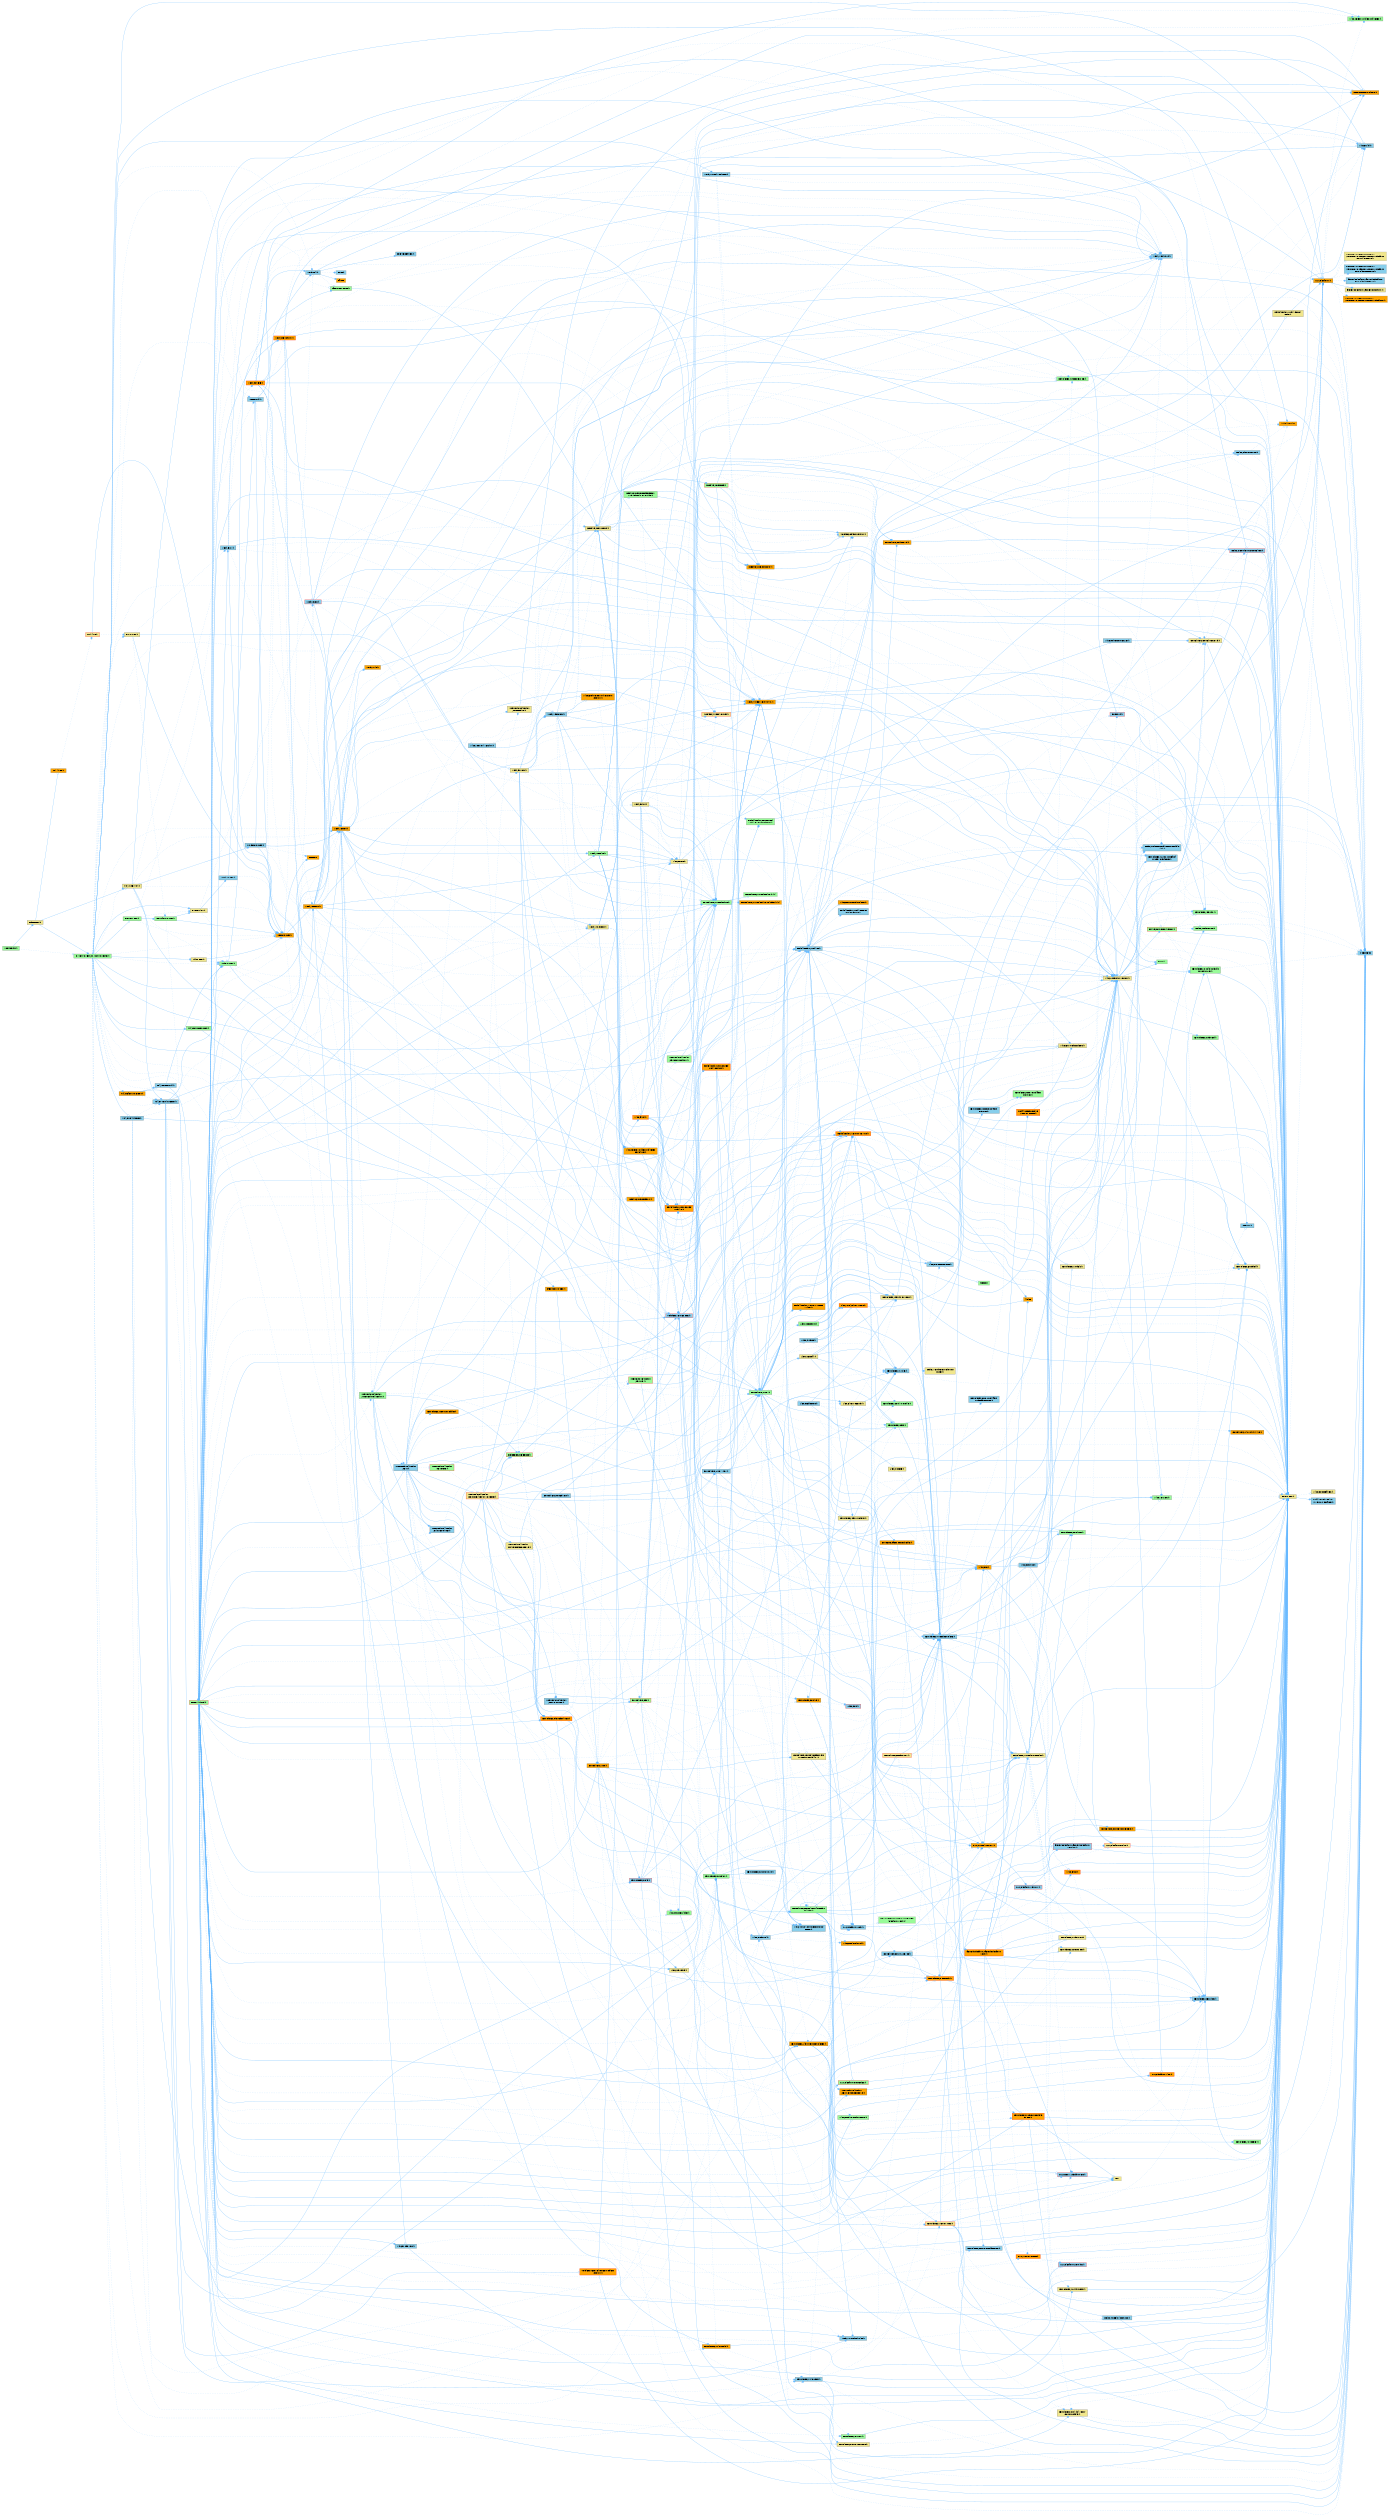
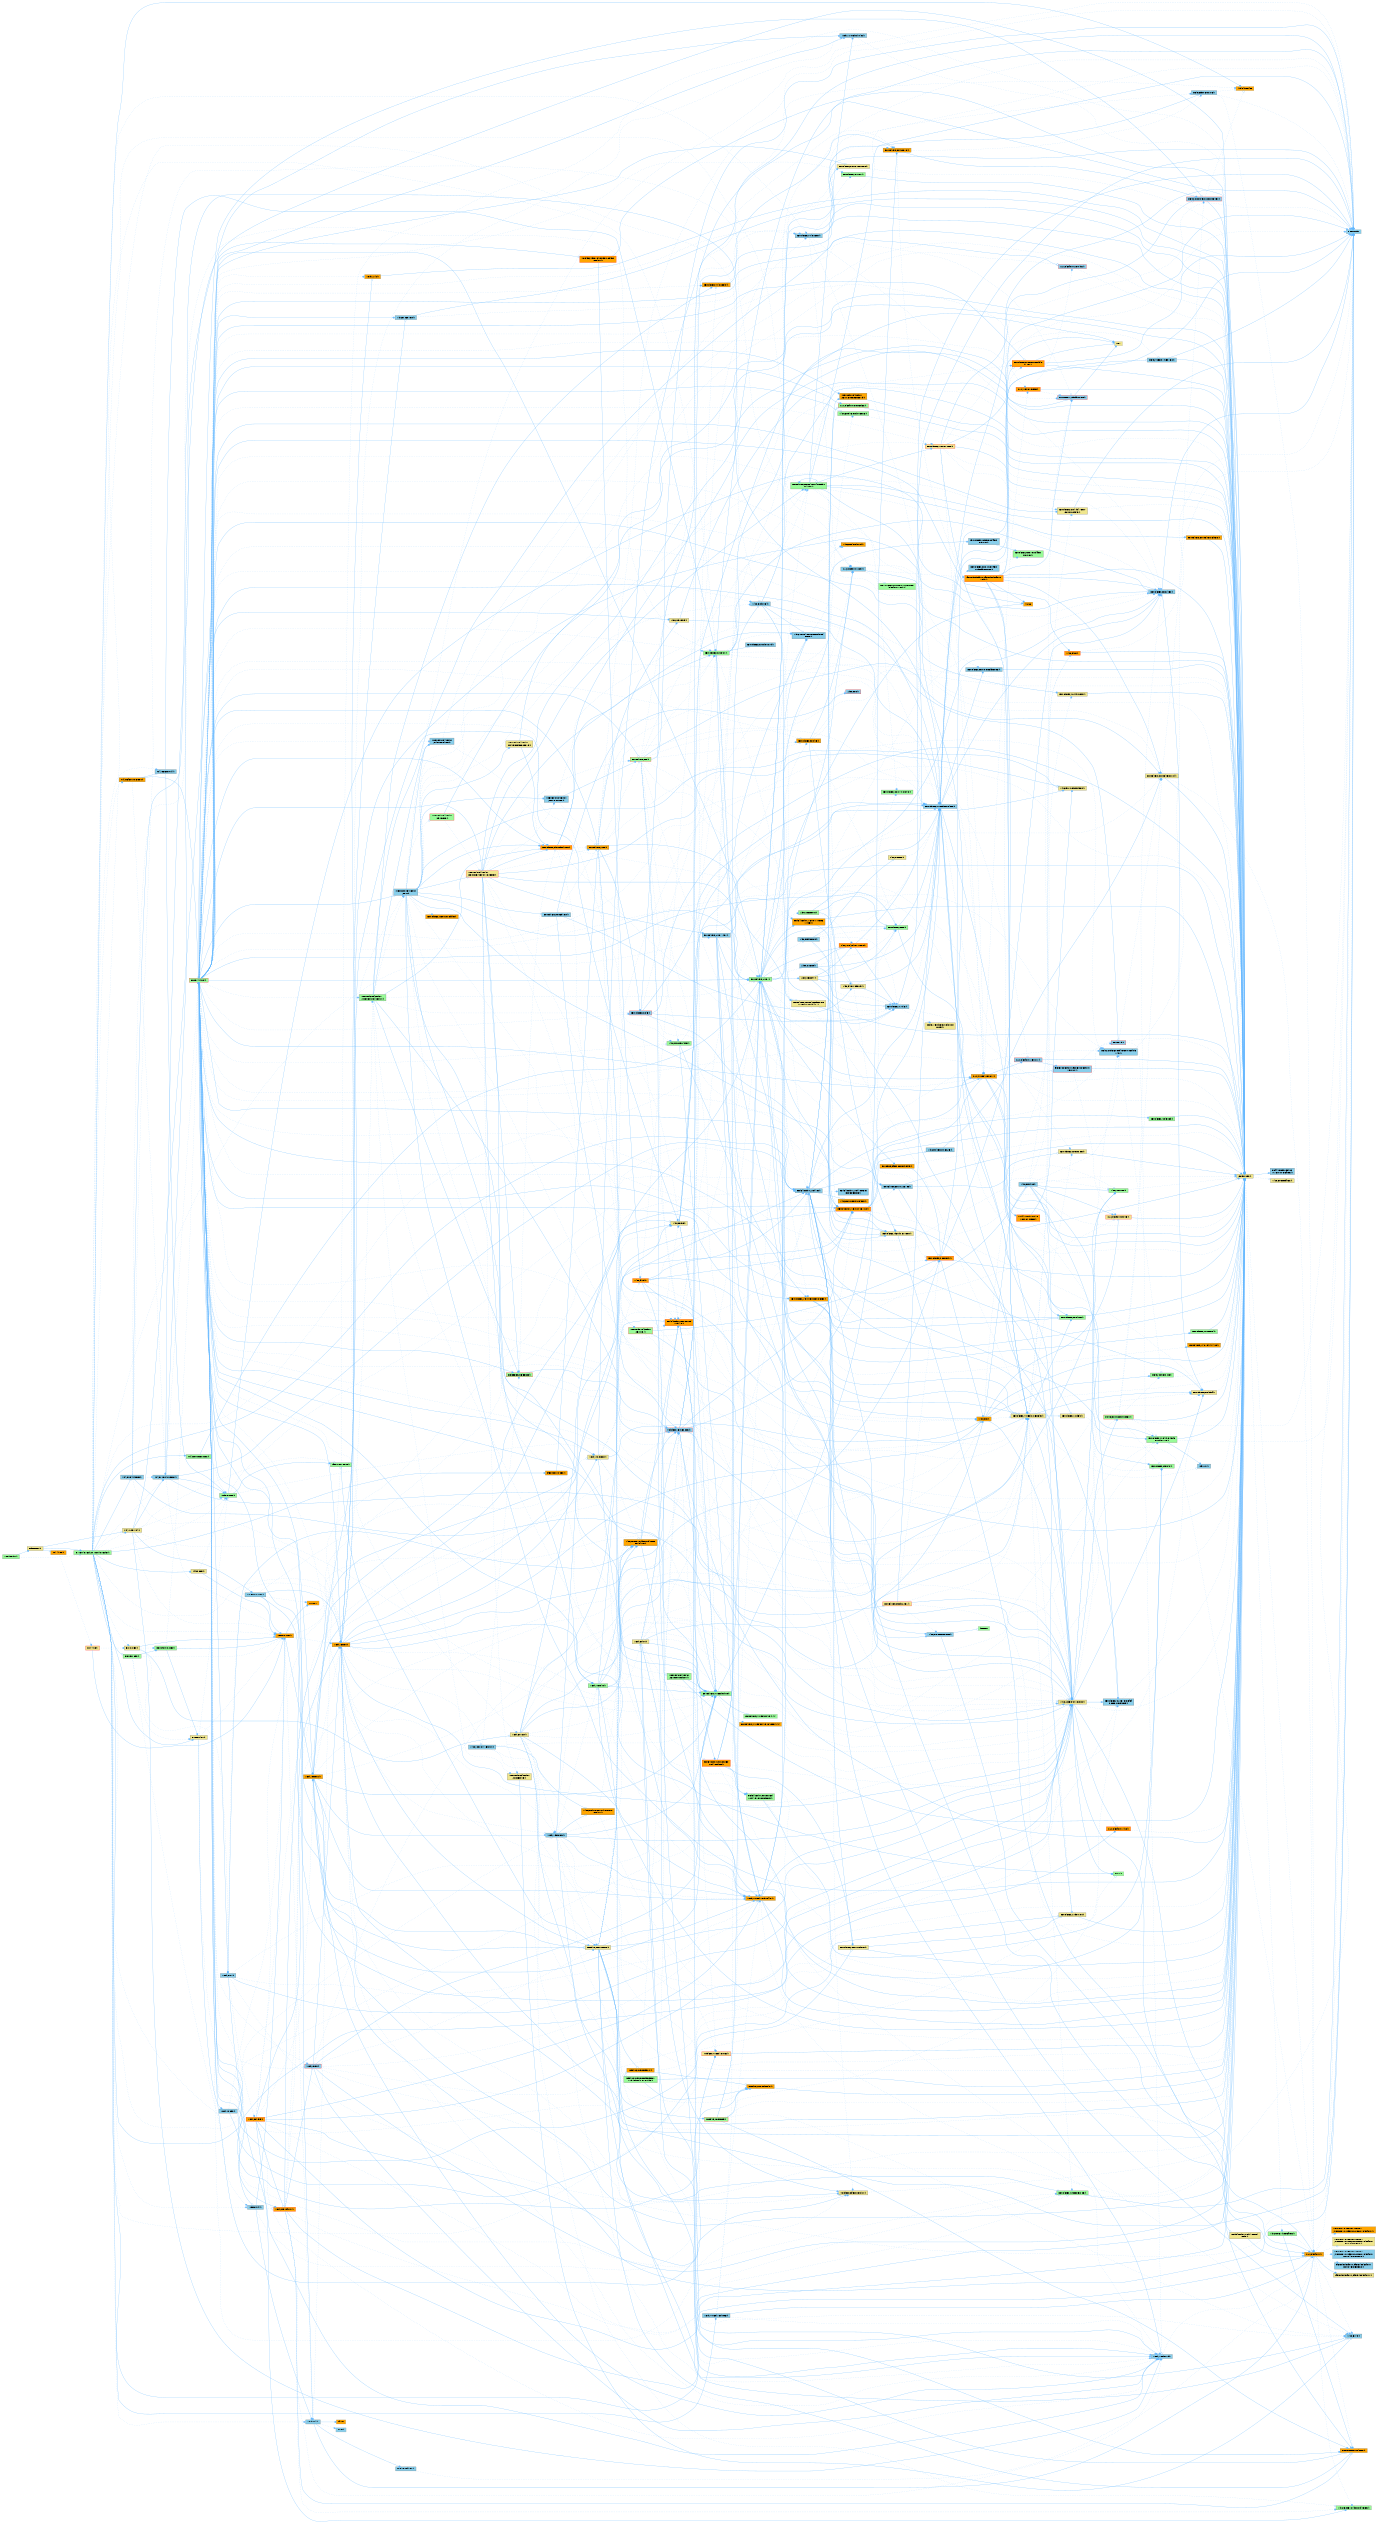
(1093, 1284) -> (1060, 1549)
none -> (1282, 2234)
